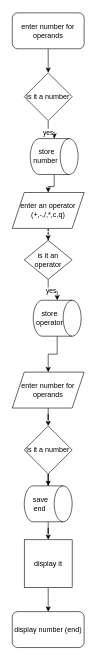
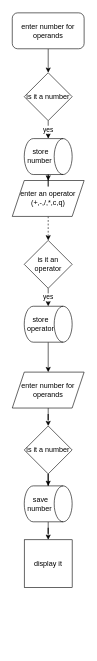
(54, 156) -> (48, 156)
(48, 210) -> (48, 198)
(48, 260) -> (48, 264)
(57, 318) -> (48, 324)
(41, 504) -> (41, 504)
(48, 606) -> none
(48, 630) -> none
